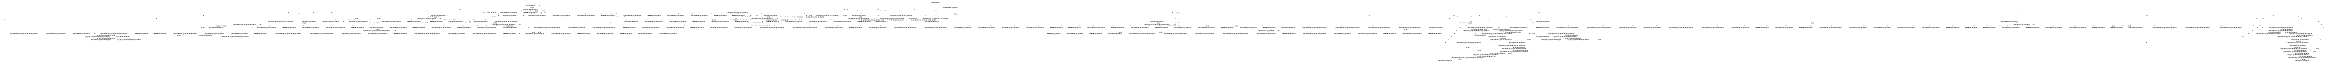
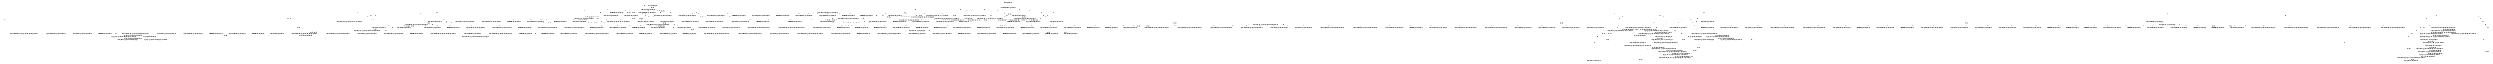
none -> (535, 22)
none -> (1111, 28)
